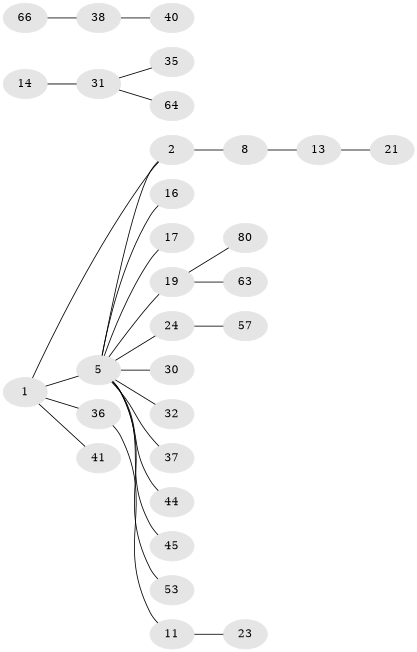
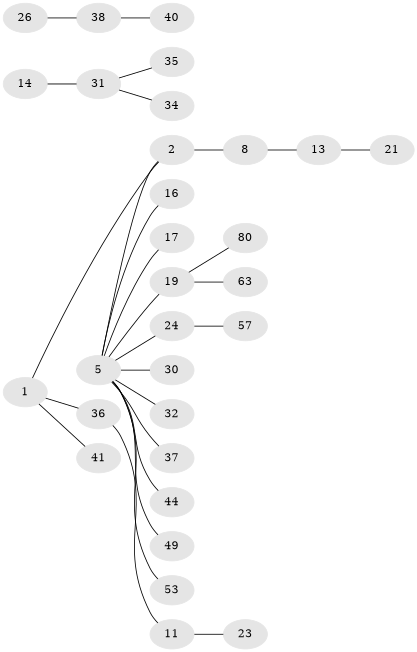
(25, 18) -> (25, 18)
(172, 106) -> (172, 106)
(62, 381) -> none
(172, 546) -> (172, 546)
